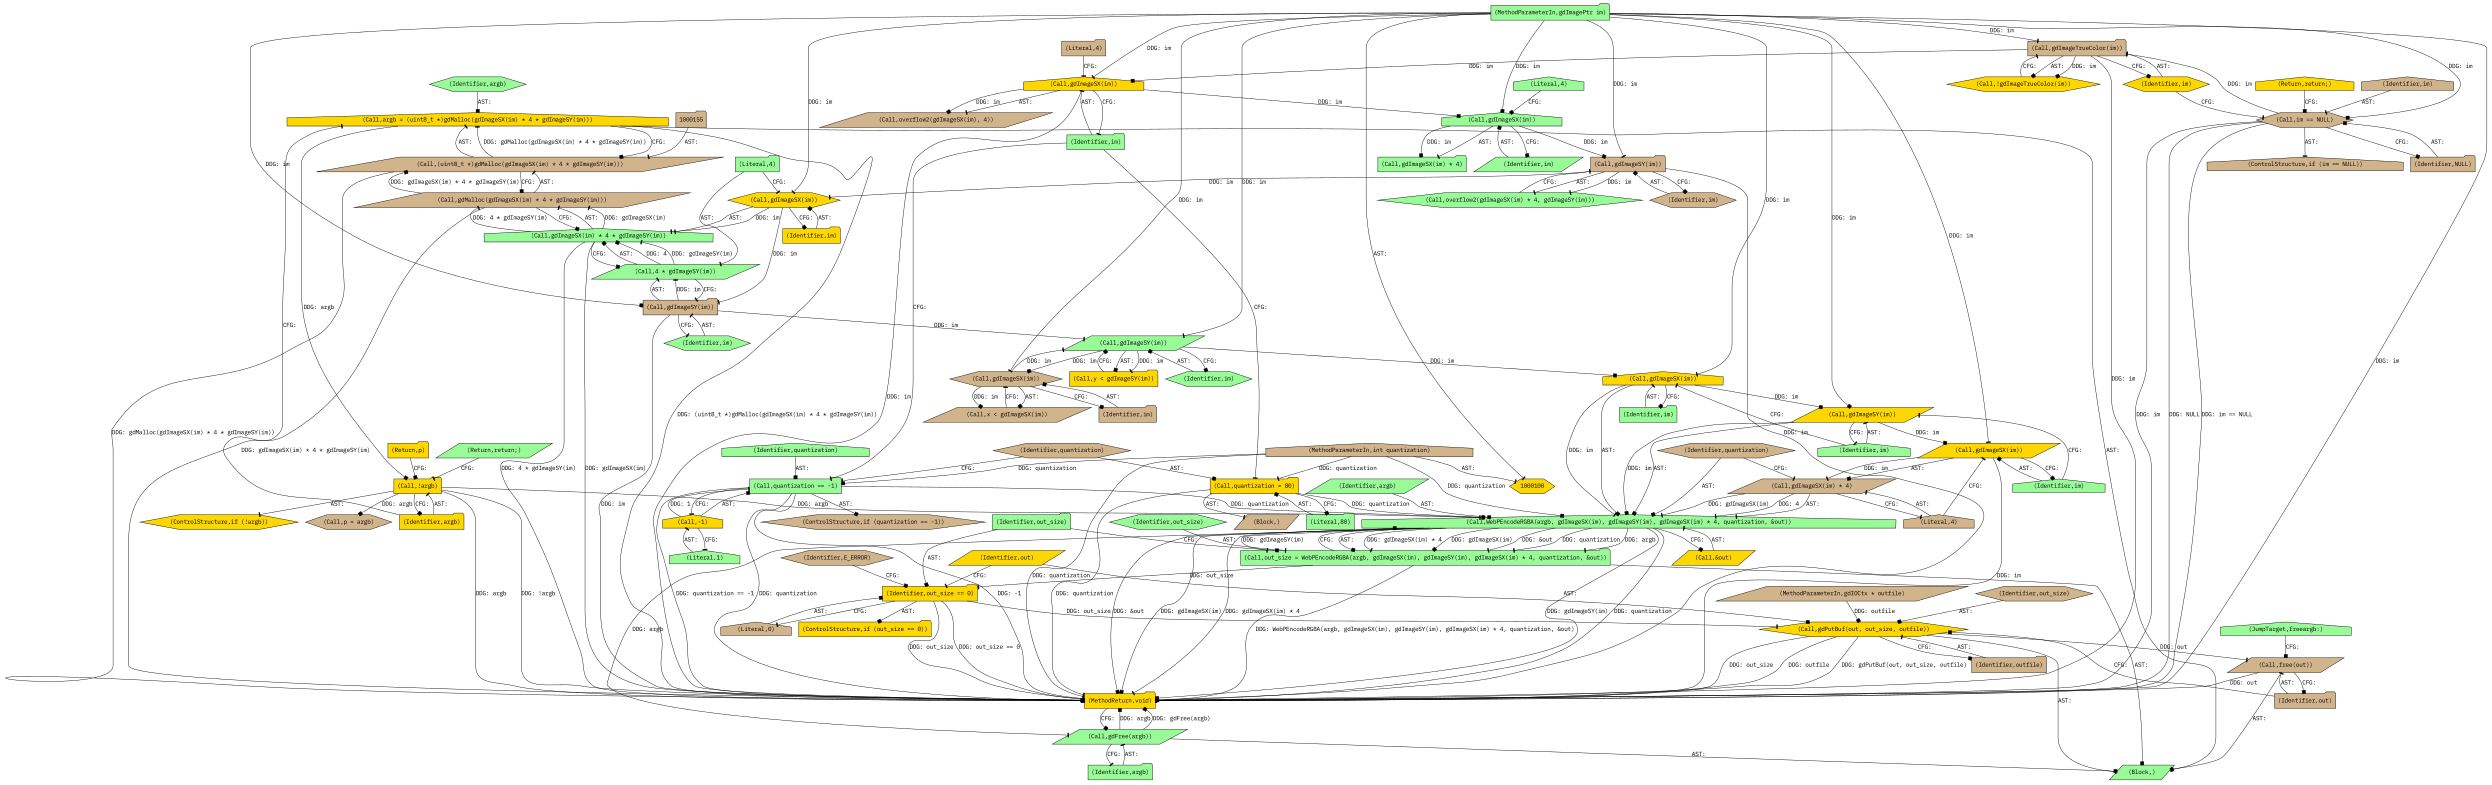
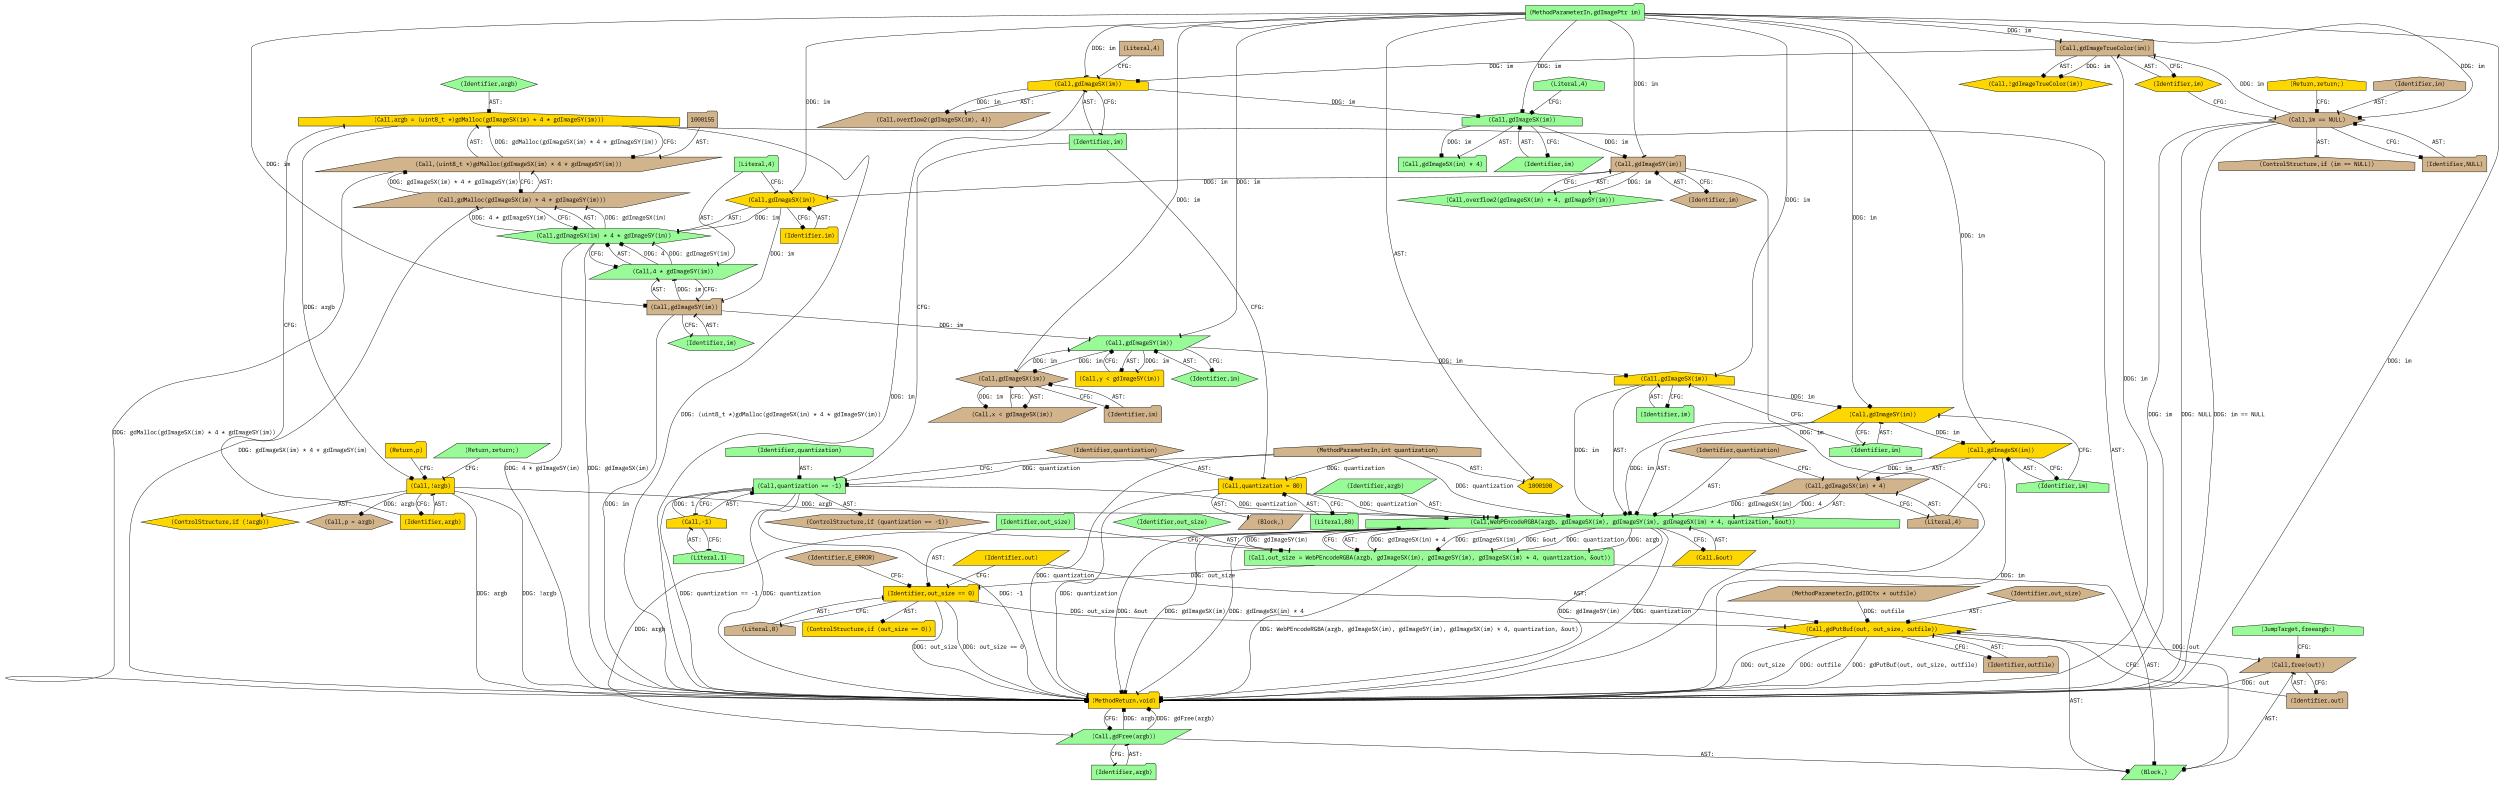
(2023, 63) -> none
(599, 236) -> (604, 236)
(822, 607) -> (826, 606)
